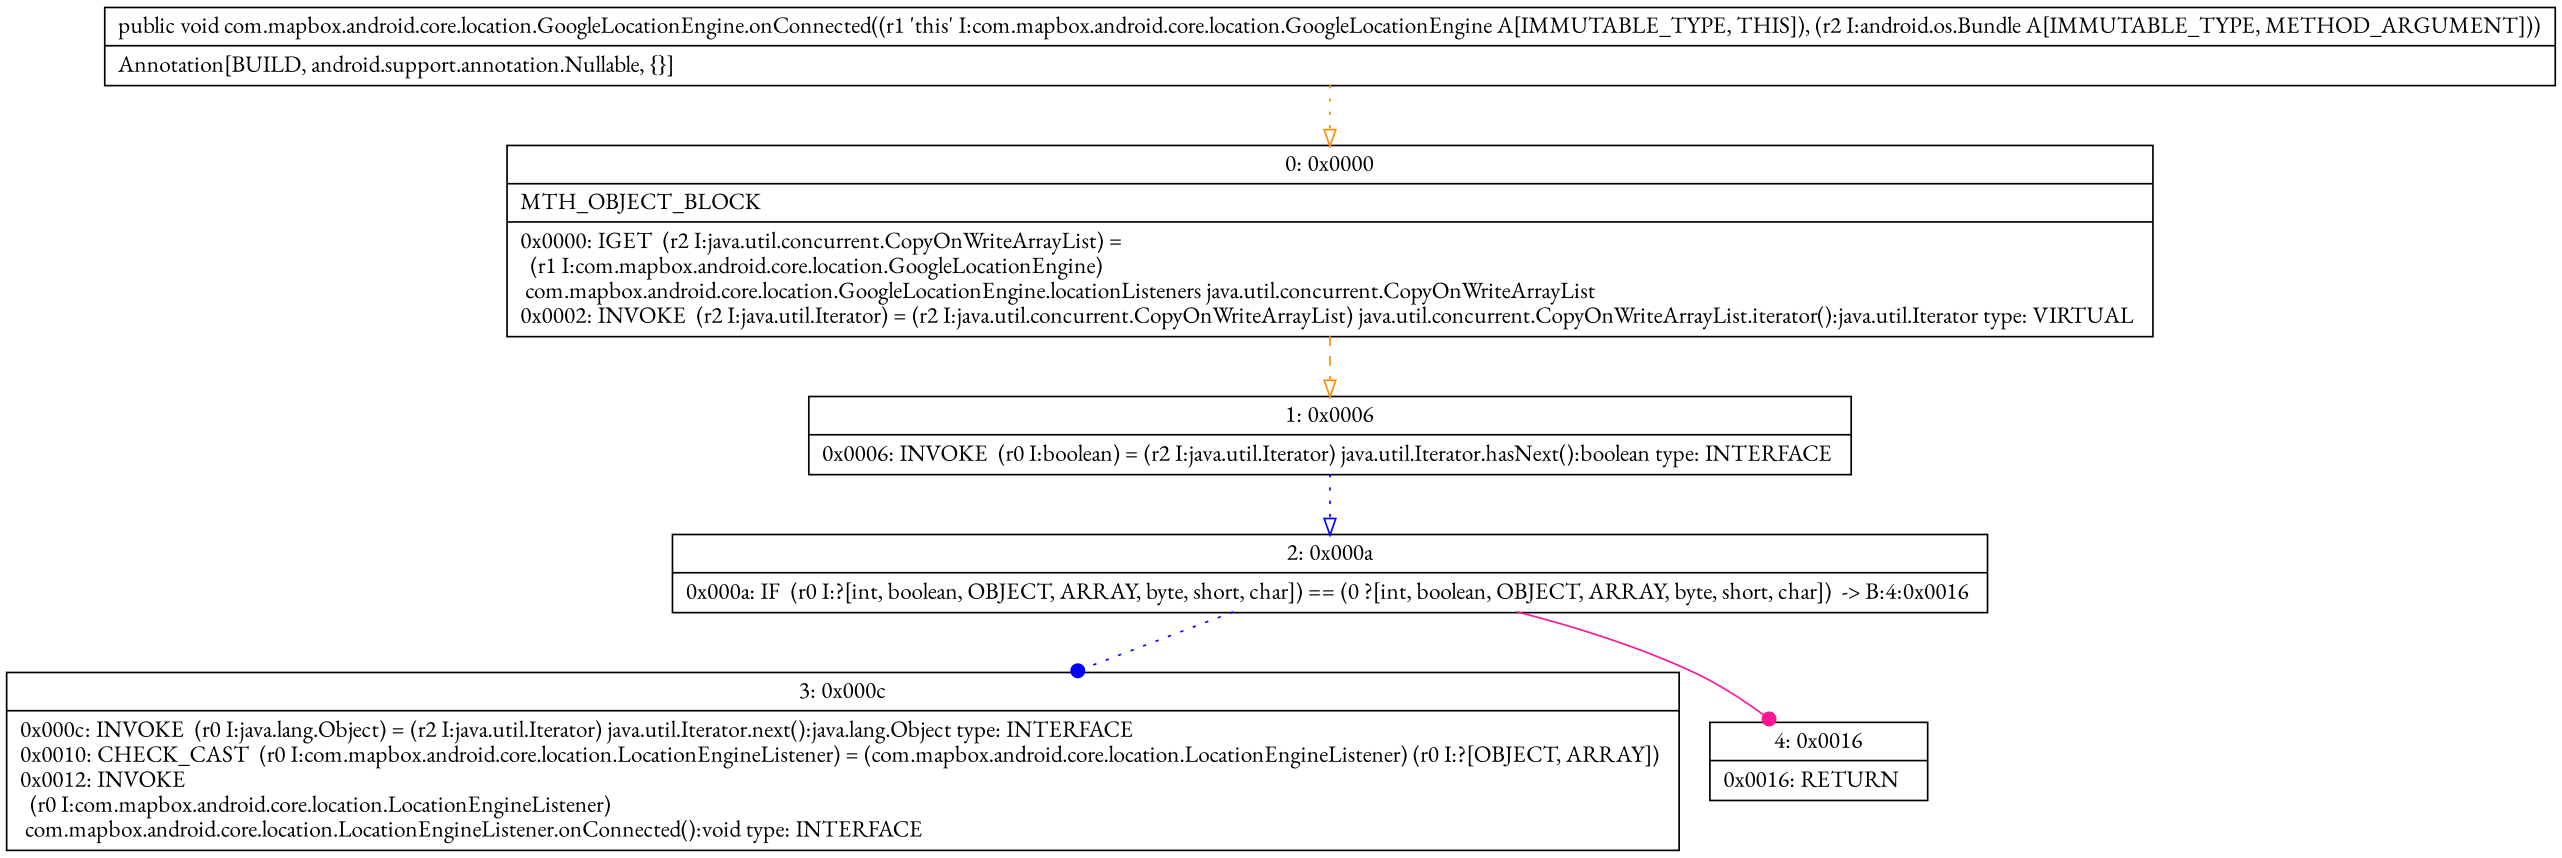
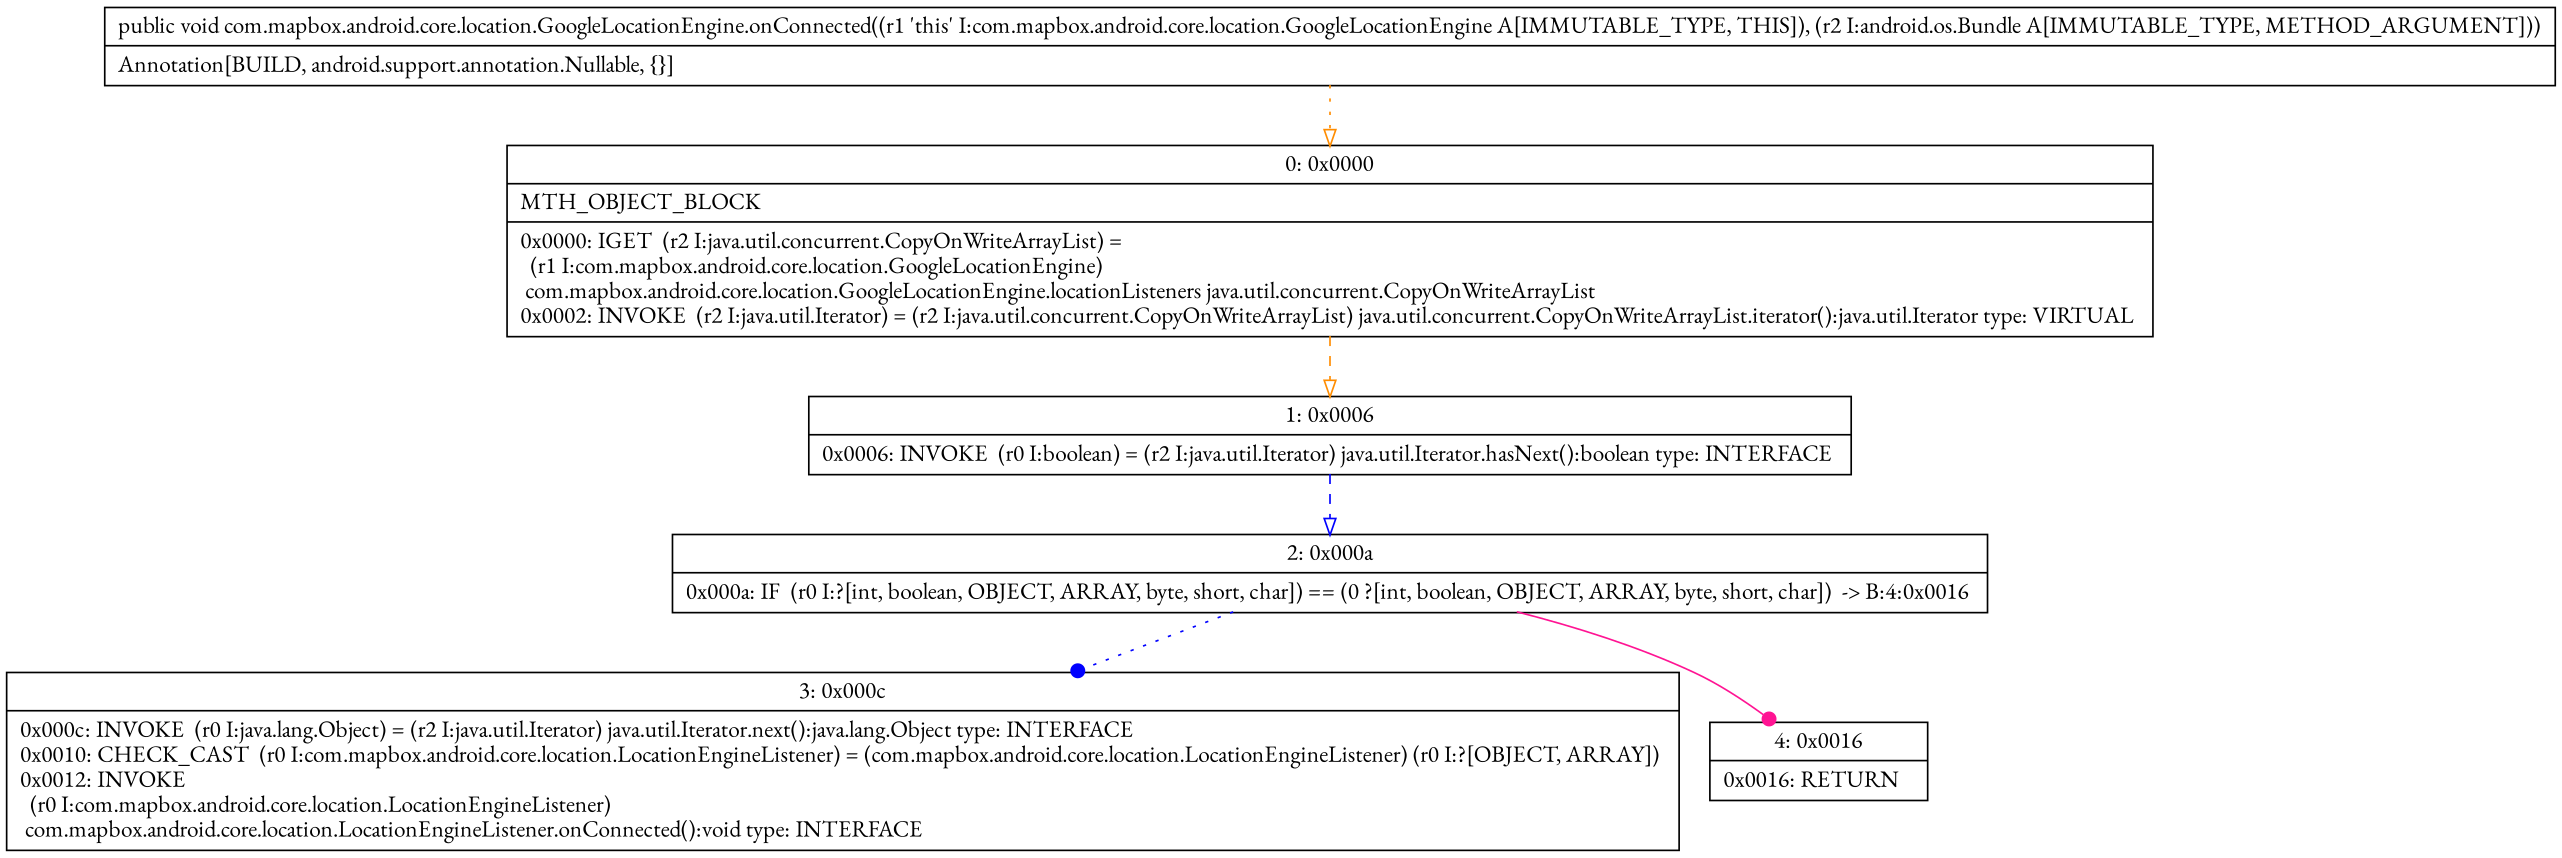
(1330, 496) -> (1330, 496)
